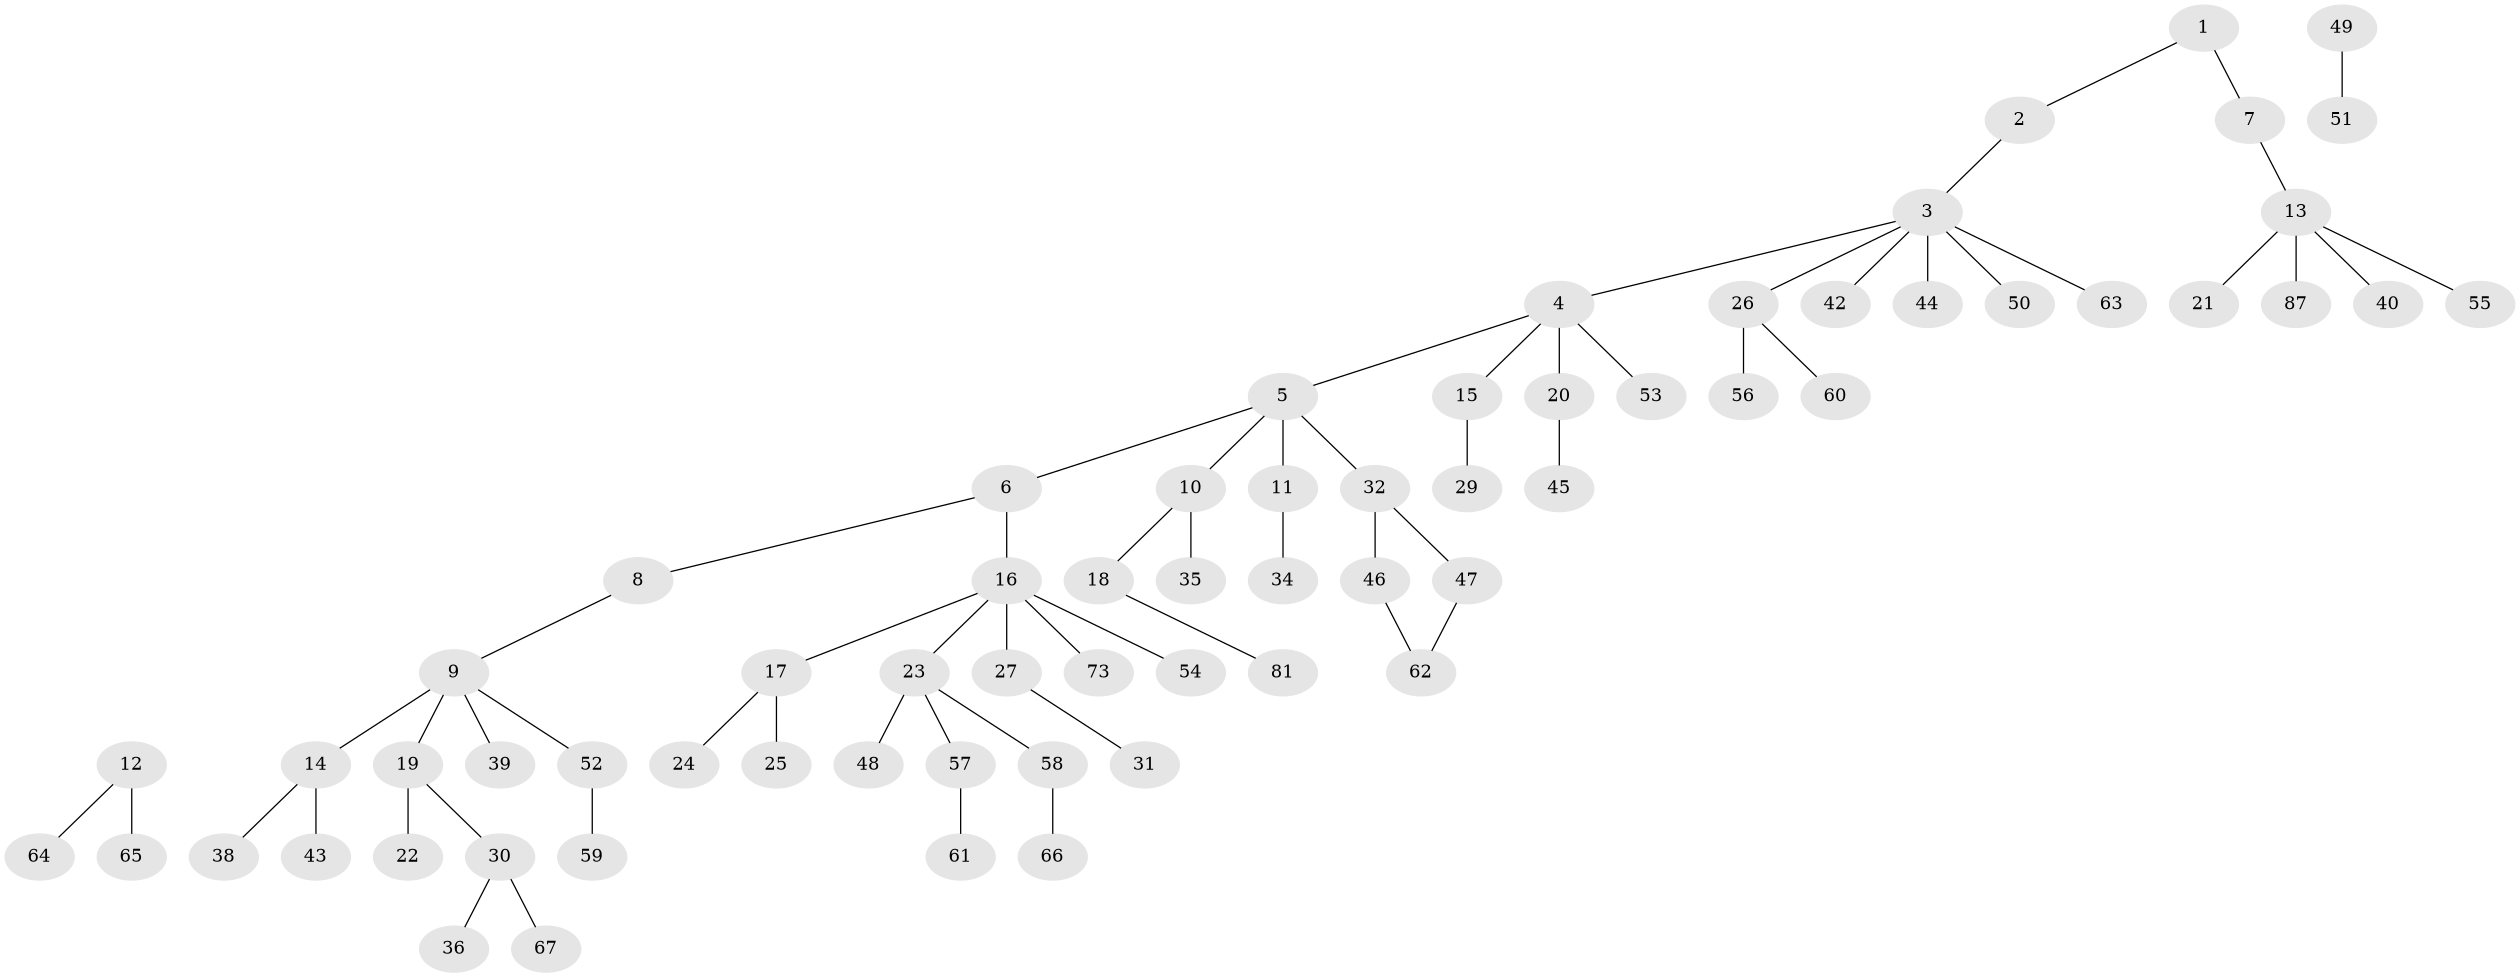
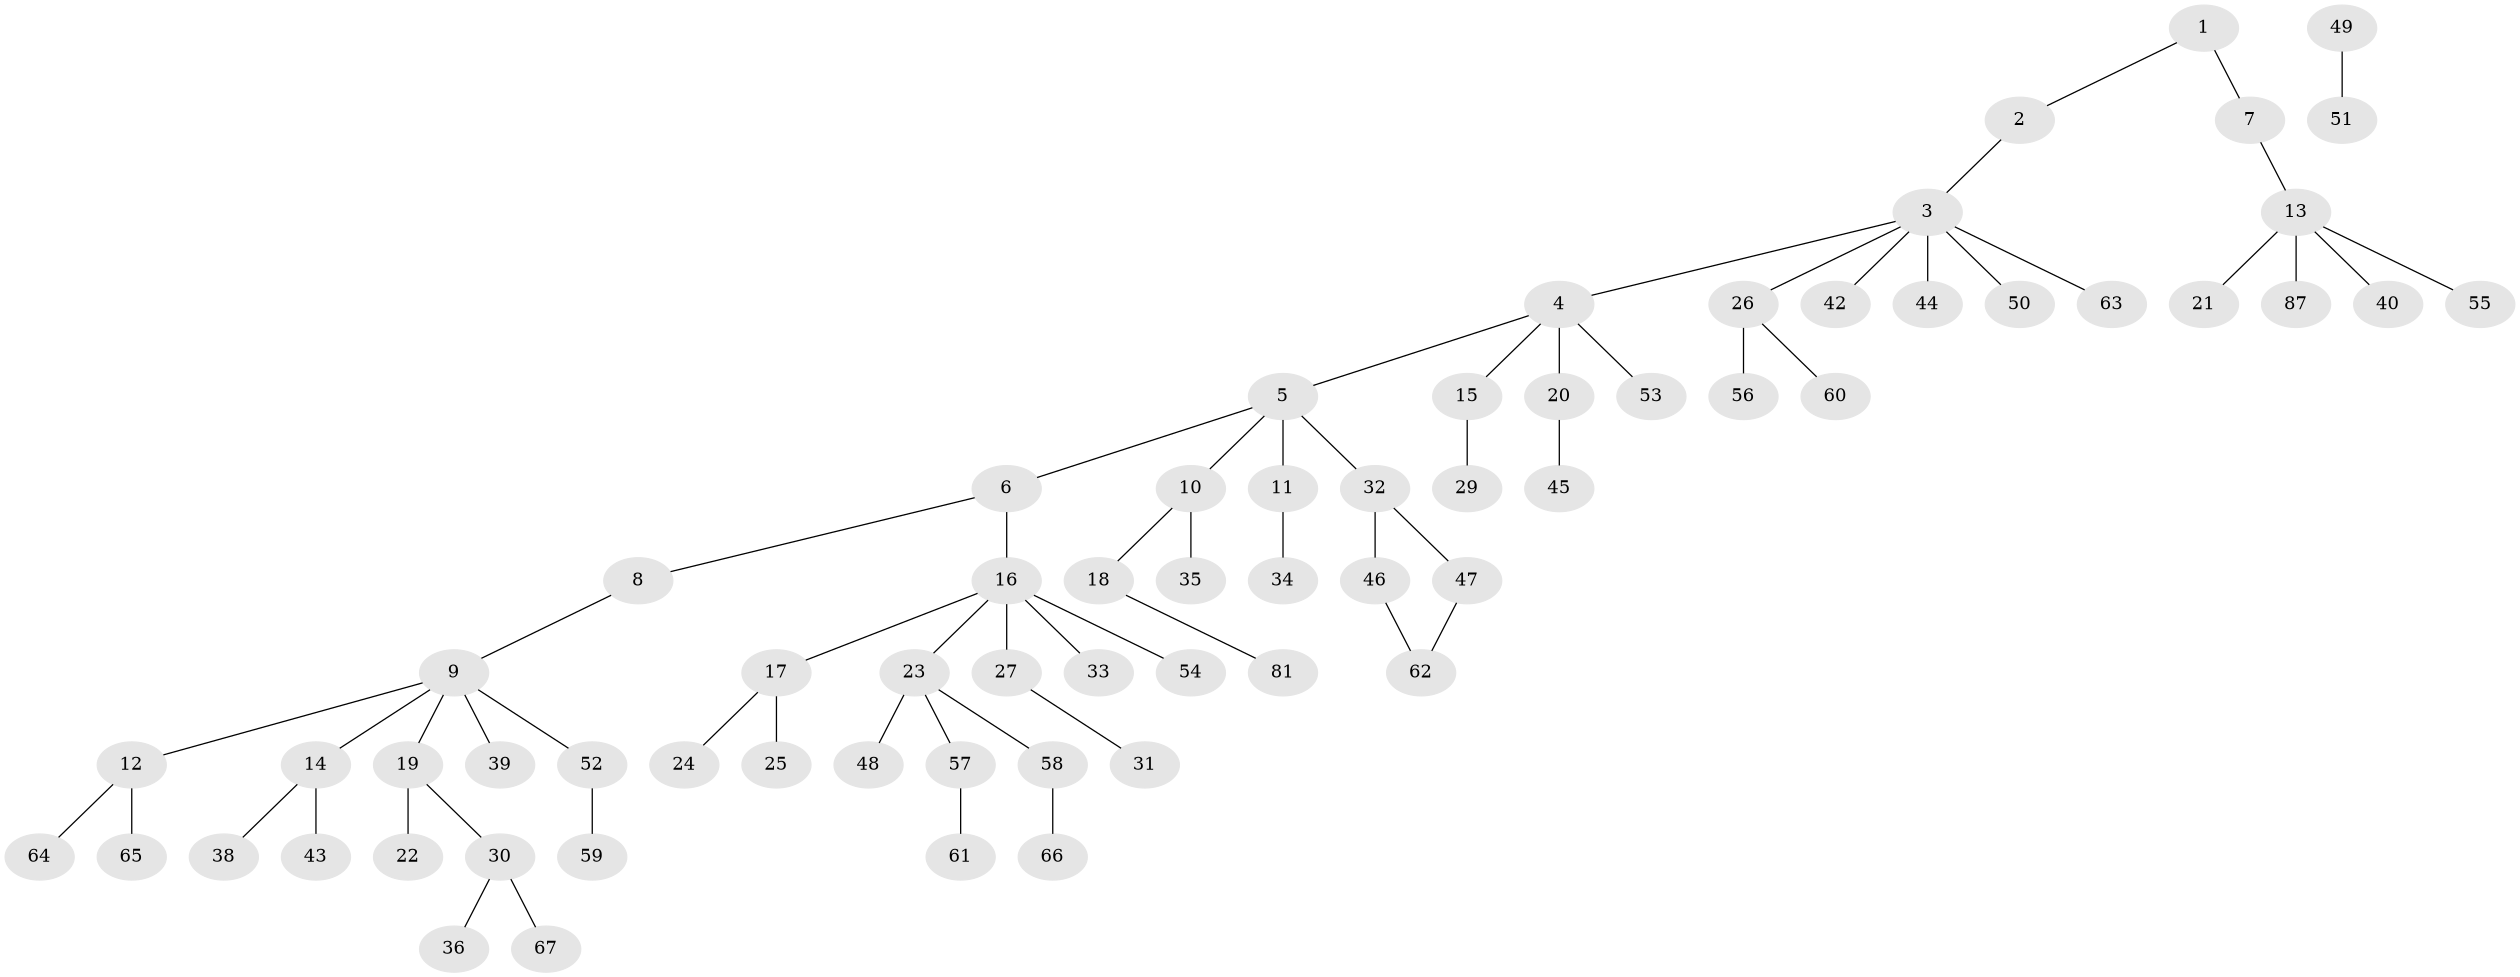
(1099, 673) -> (1099, 673)
none -> (293, 719)
